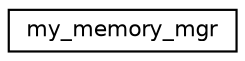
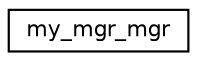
(123, 31) -> (99, 31)
